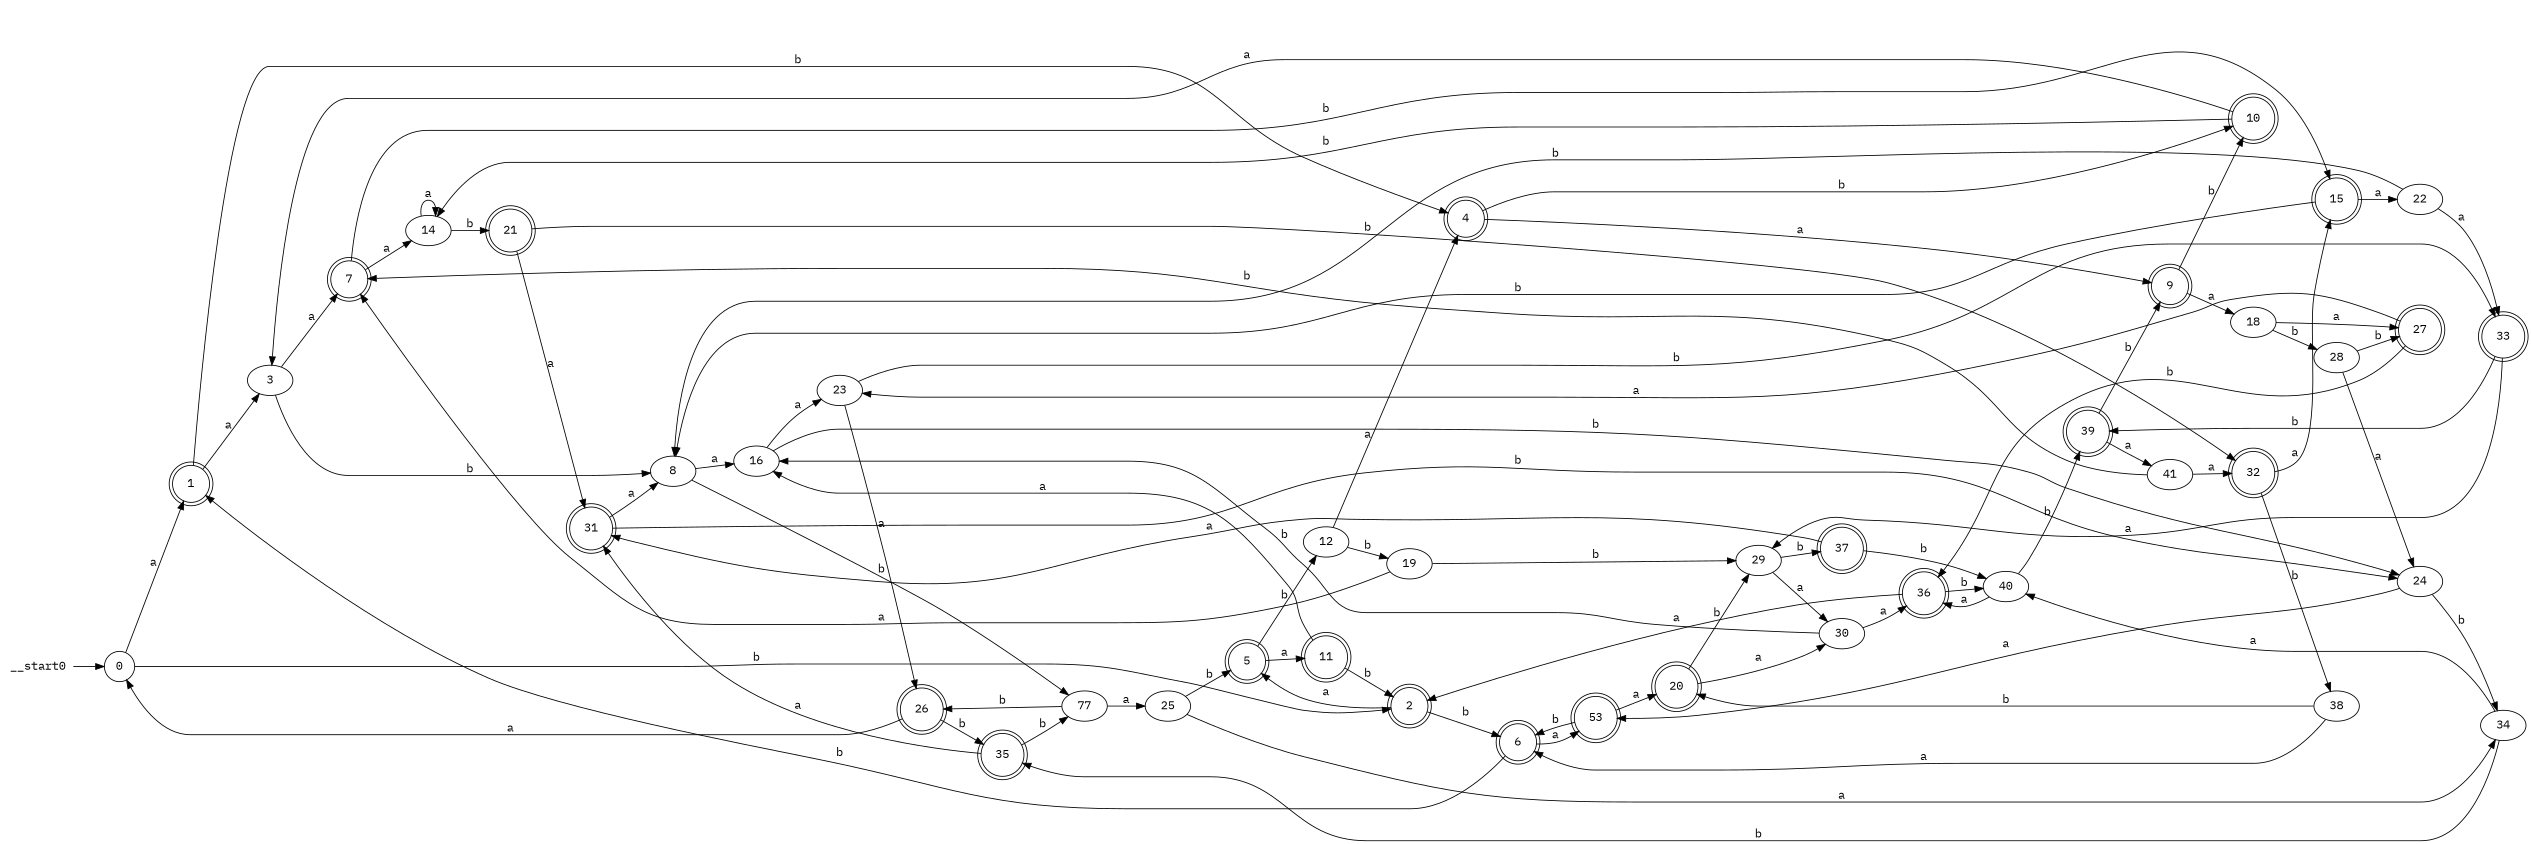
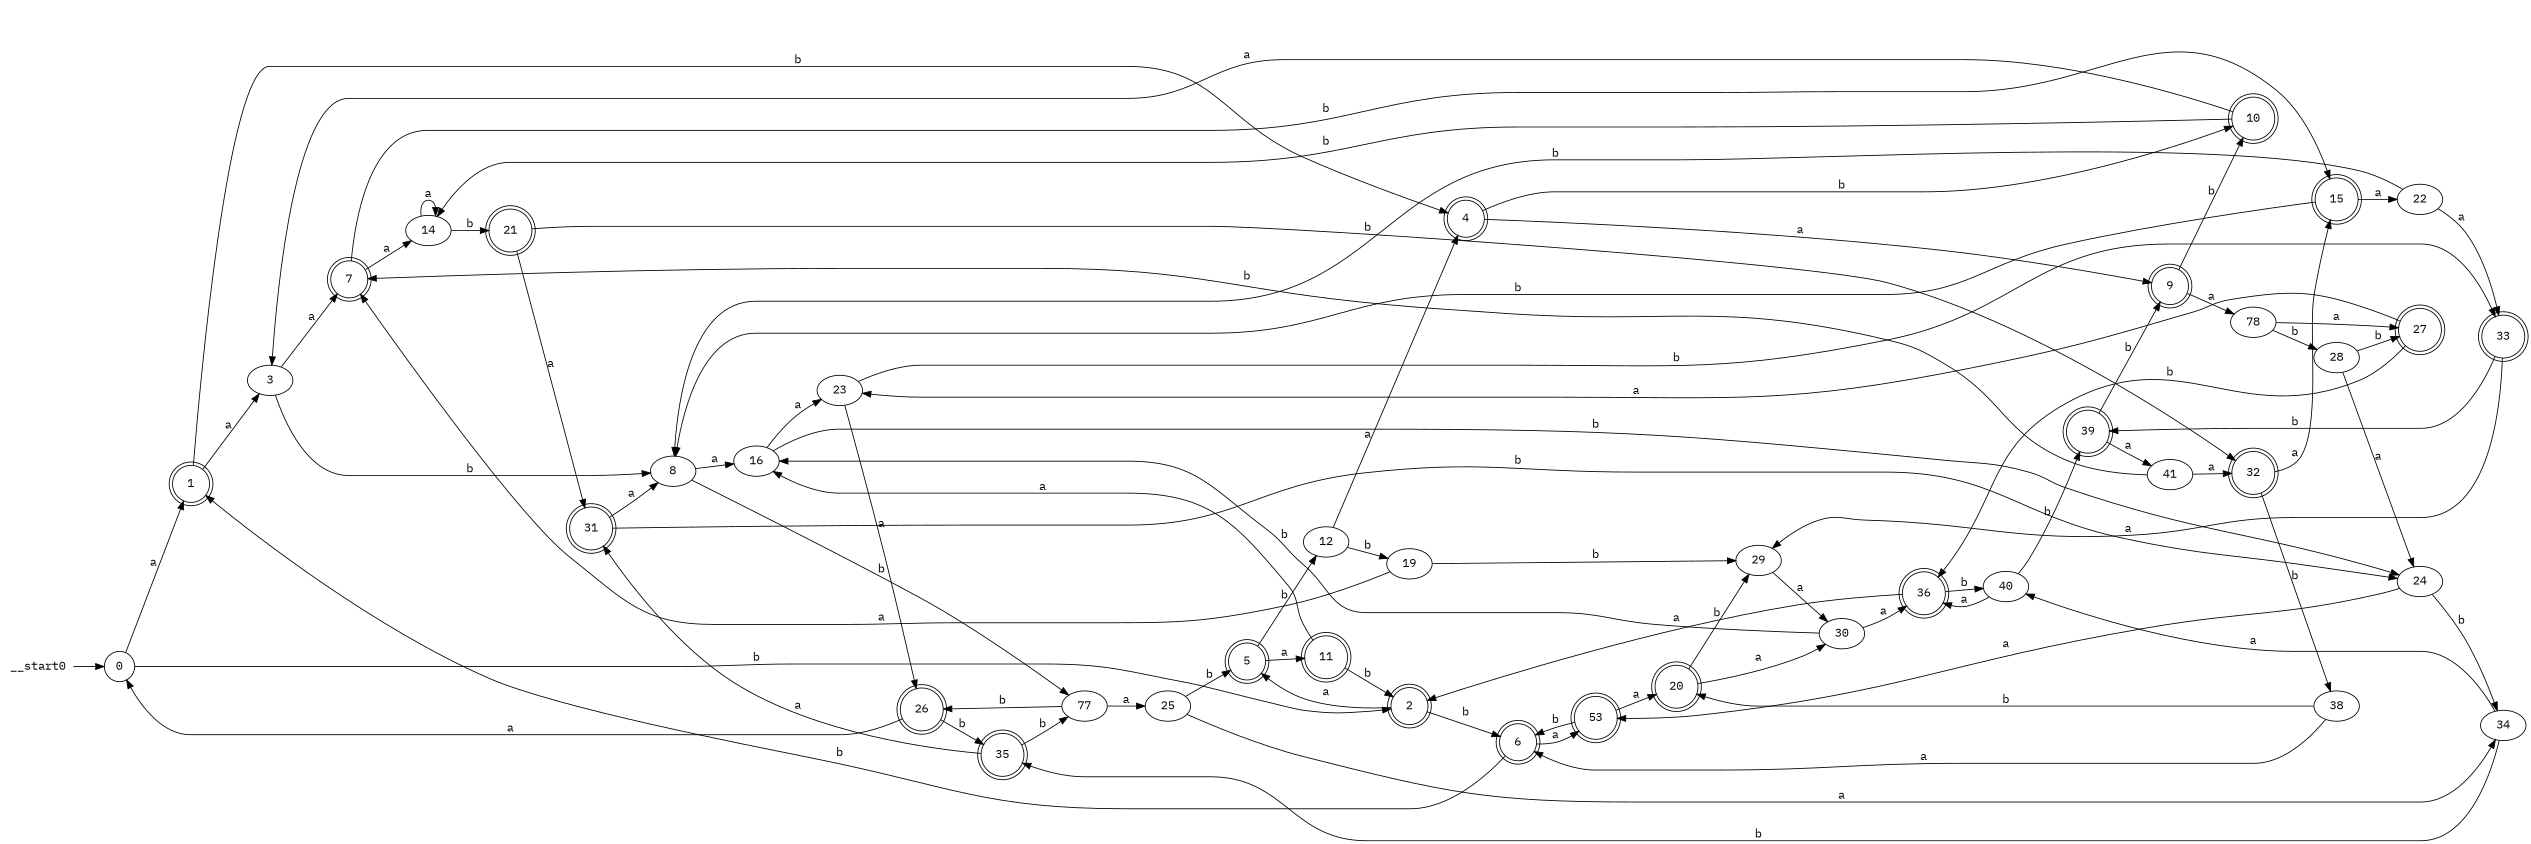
(2253, 322) -> (2253, 322)
(1842, 549) -> none
